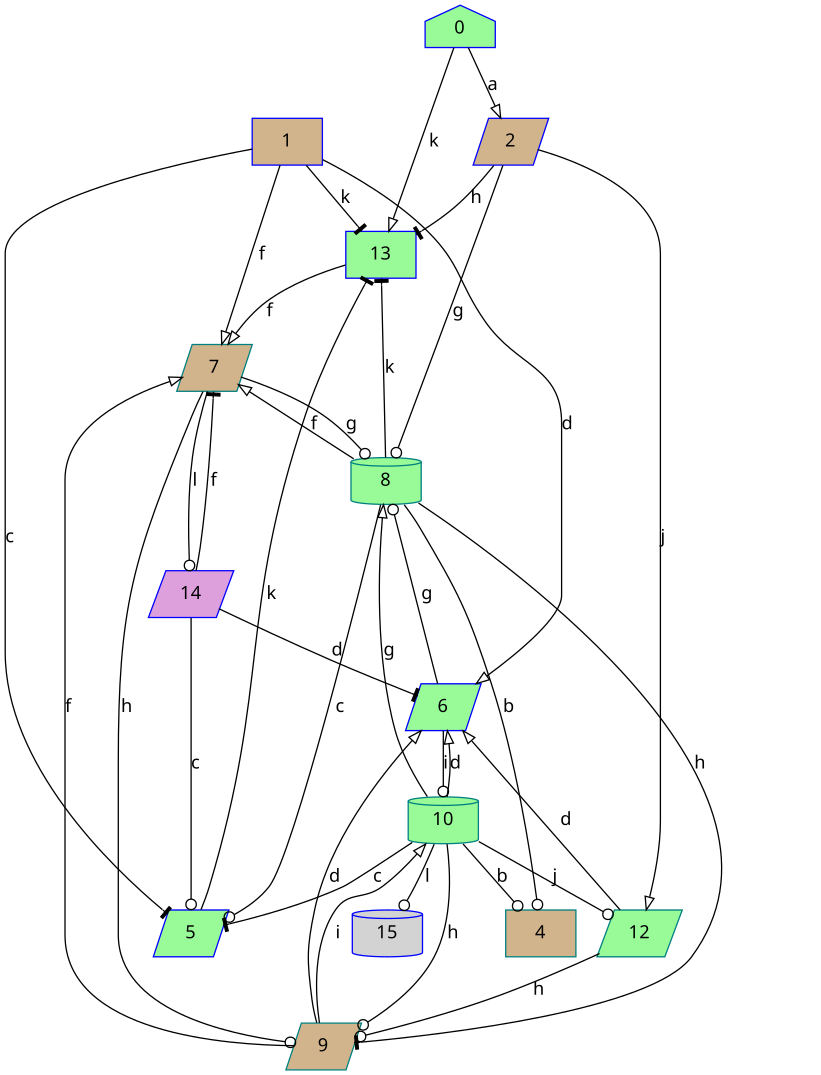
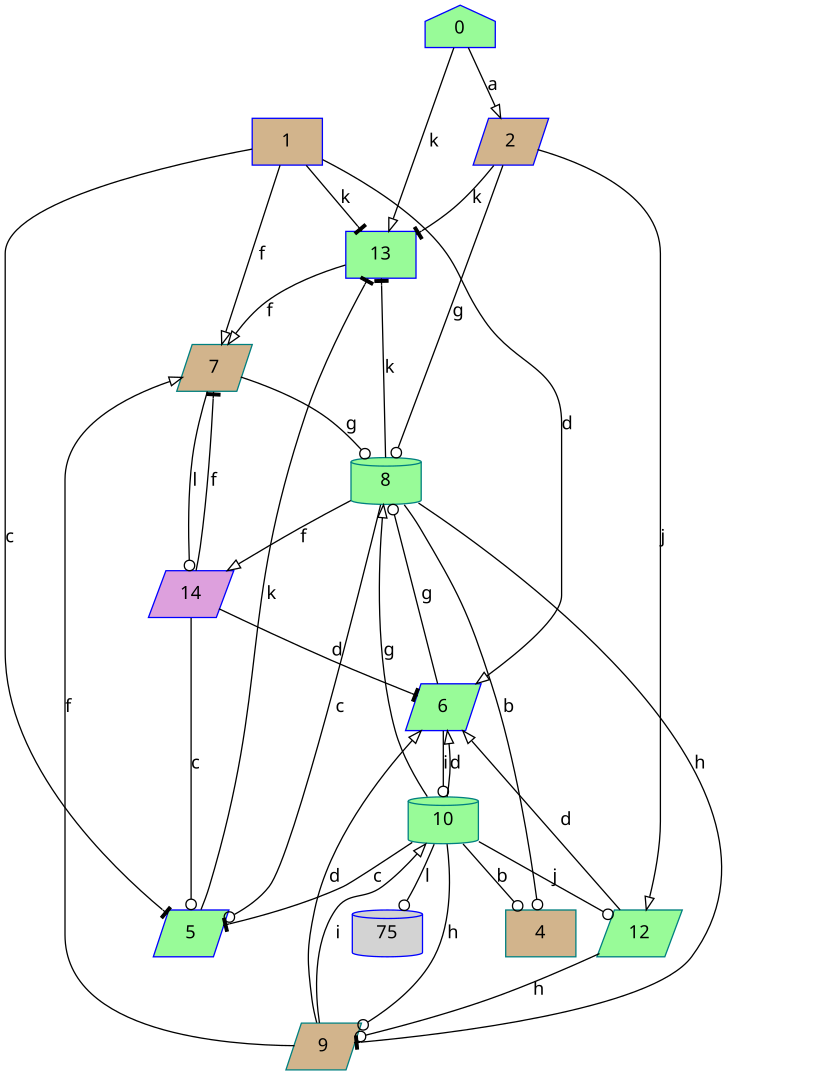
(477, 198) -> (477, 198)
(309, 430) -> (294, 531)
(118, 764) -> none
(387, 933) -> (387, 933)
